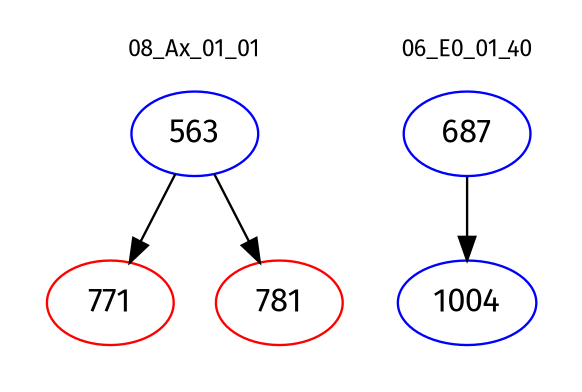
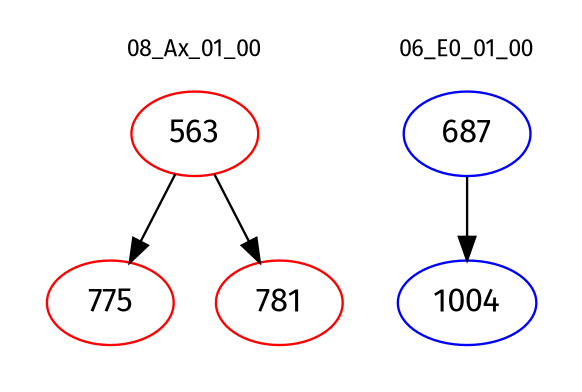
(195, 50) -> (195, 50)
(467, 50) -> (467, 50)
(195, 134) -> (195, 134)
(110, 303) -> (110, 303)
